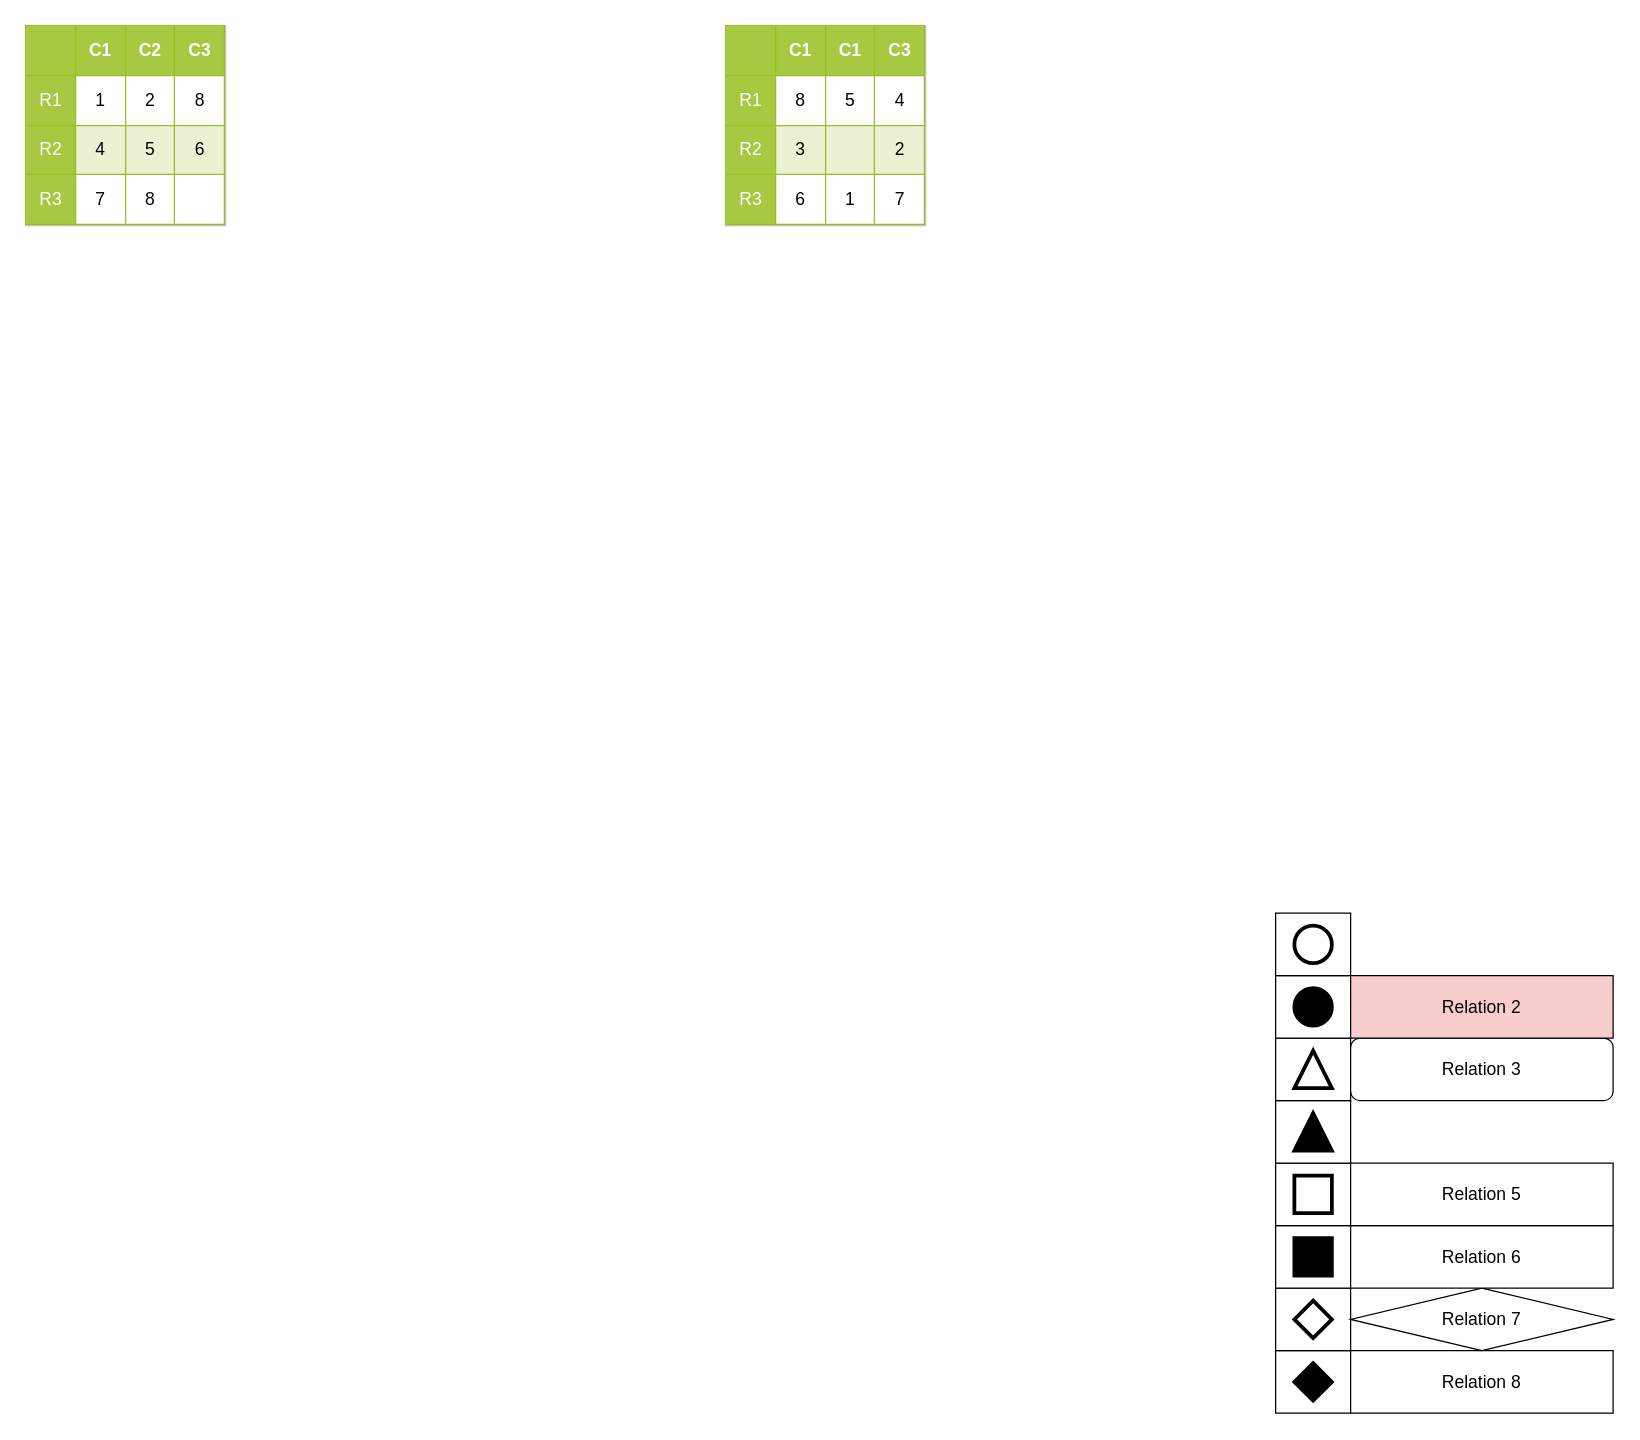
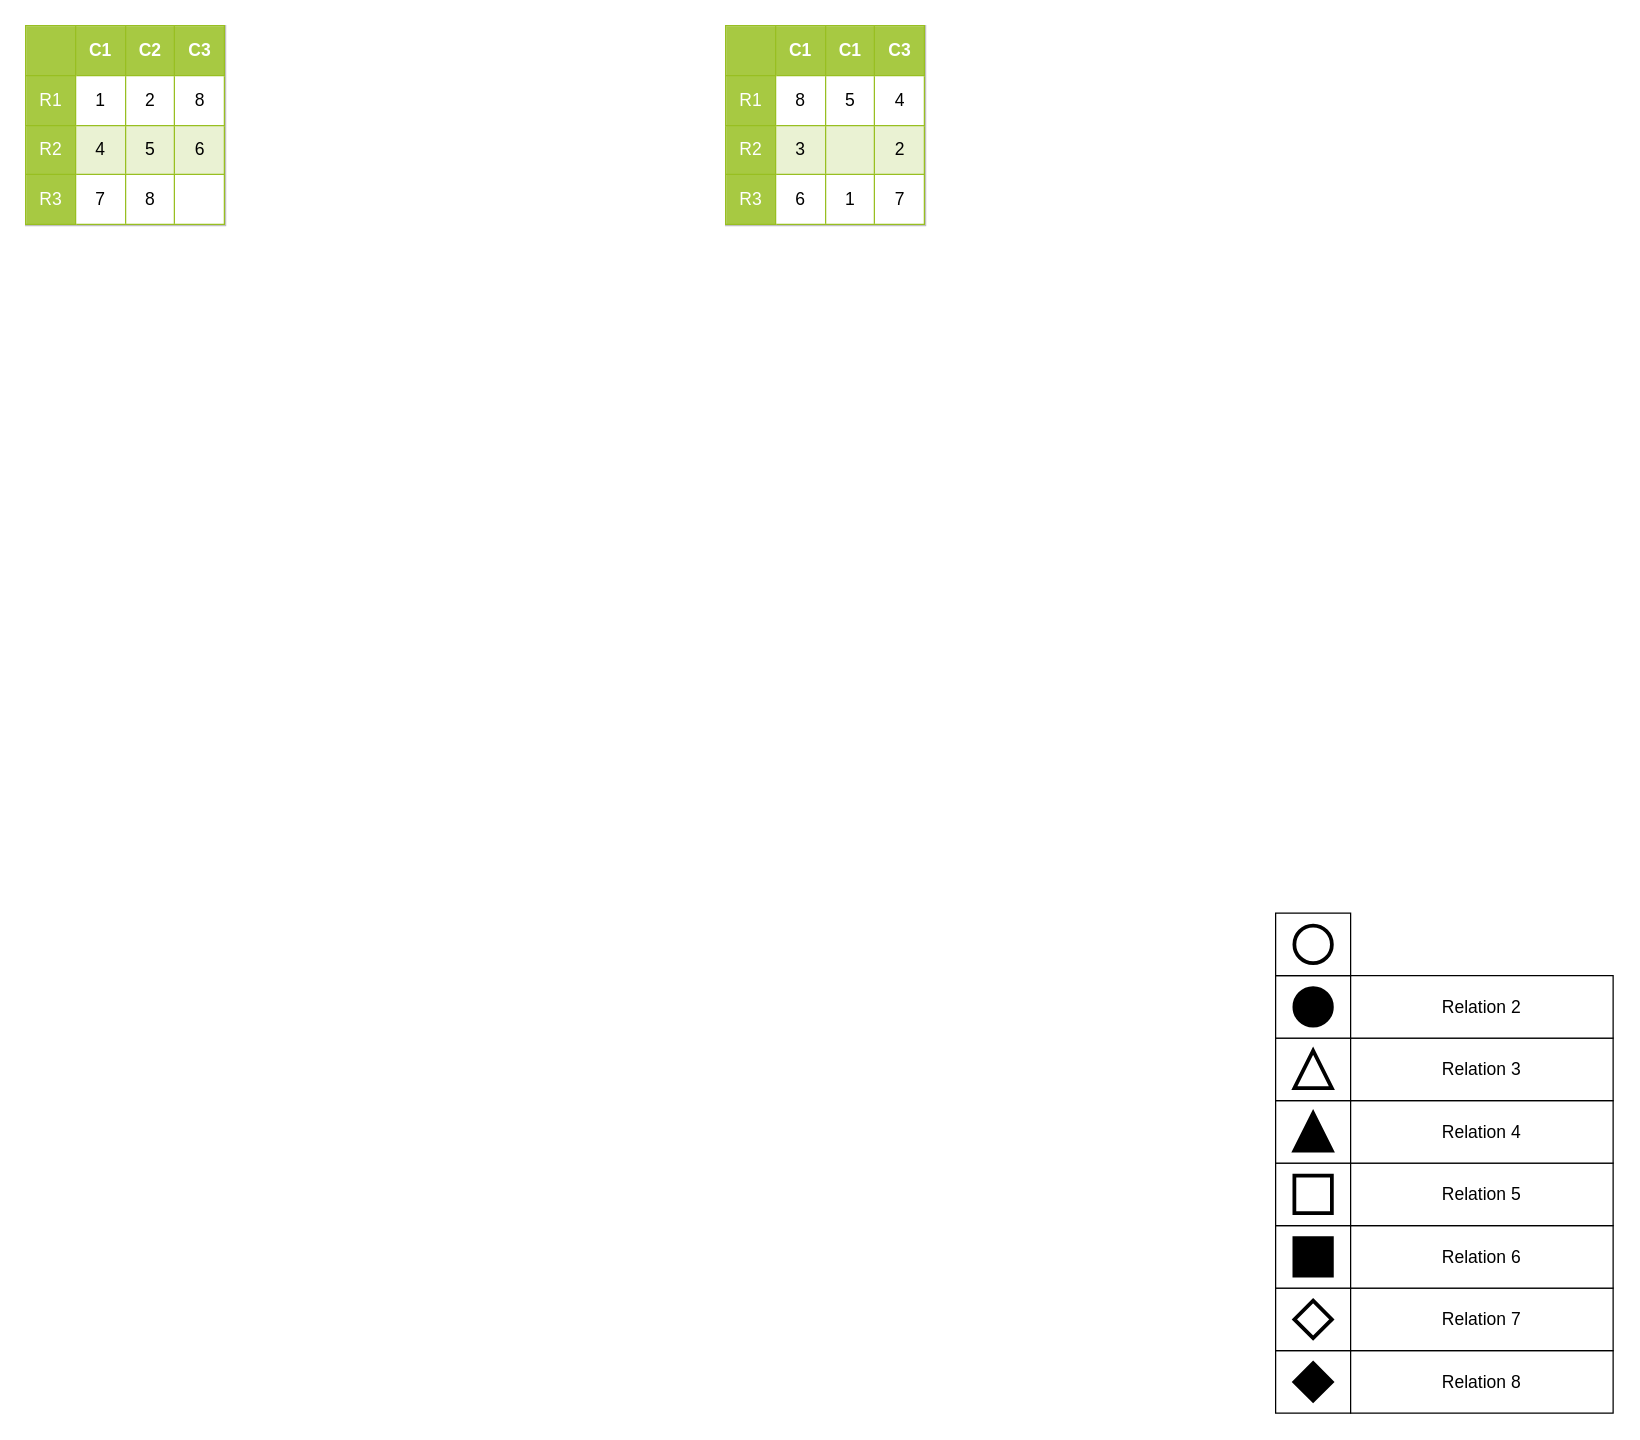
(1482, 1007) -> (1482, 1007)
(1482, 1069) -> (1482, 1069)
none -> (1482, 1132)
(1482, 1319) -> (1482, 1319)
